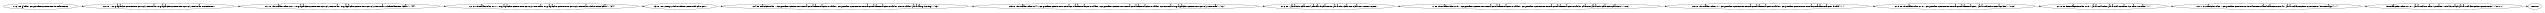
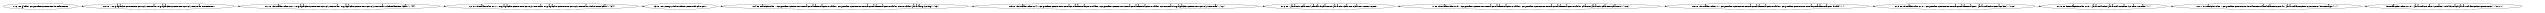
(2535, 6) -> none
